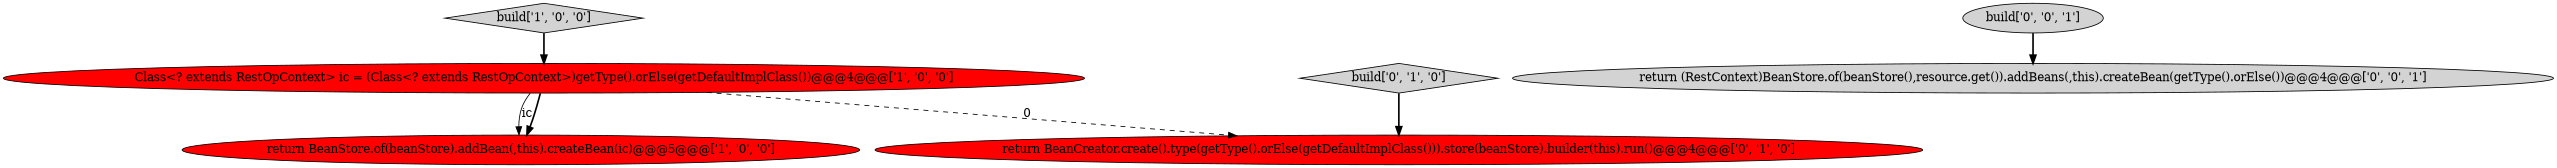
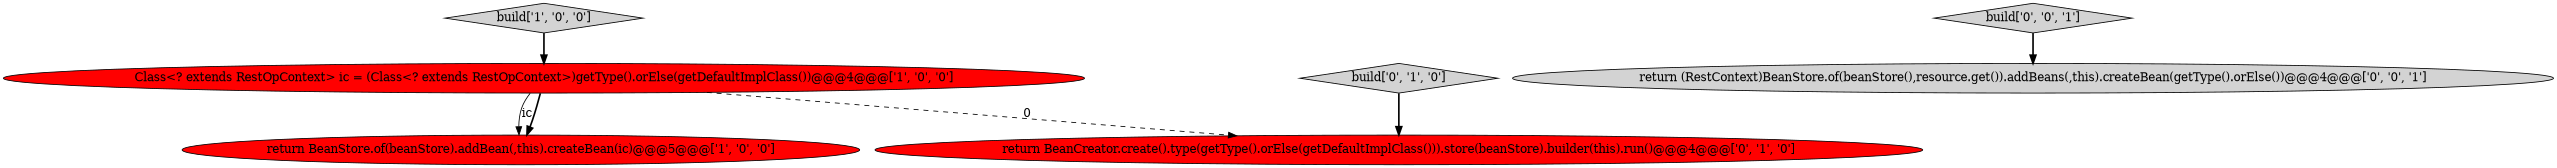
(2033, 18) -> (2033, 18)
